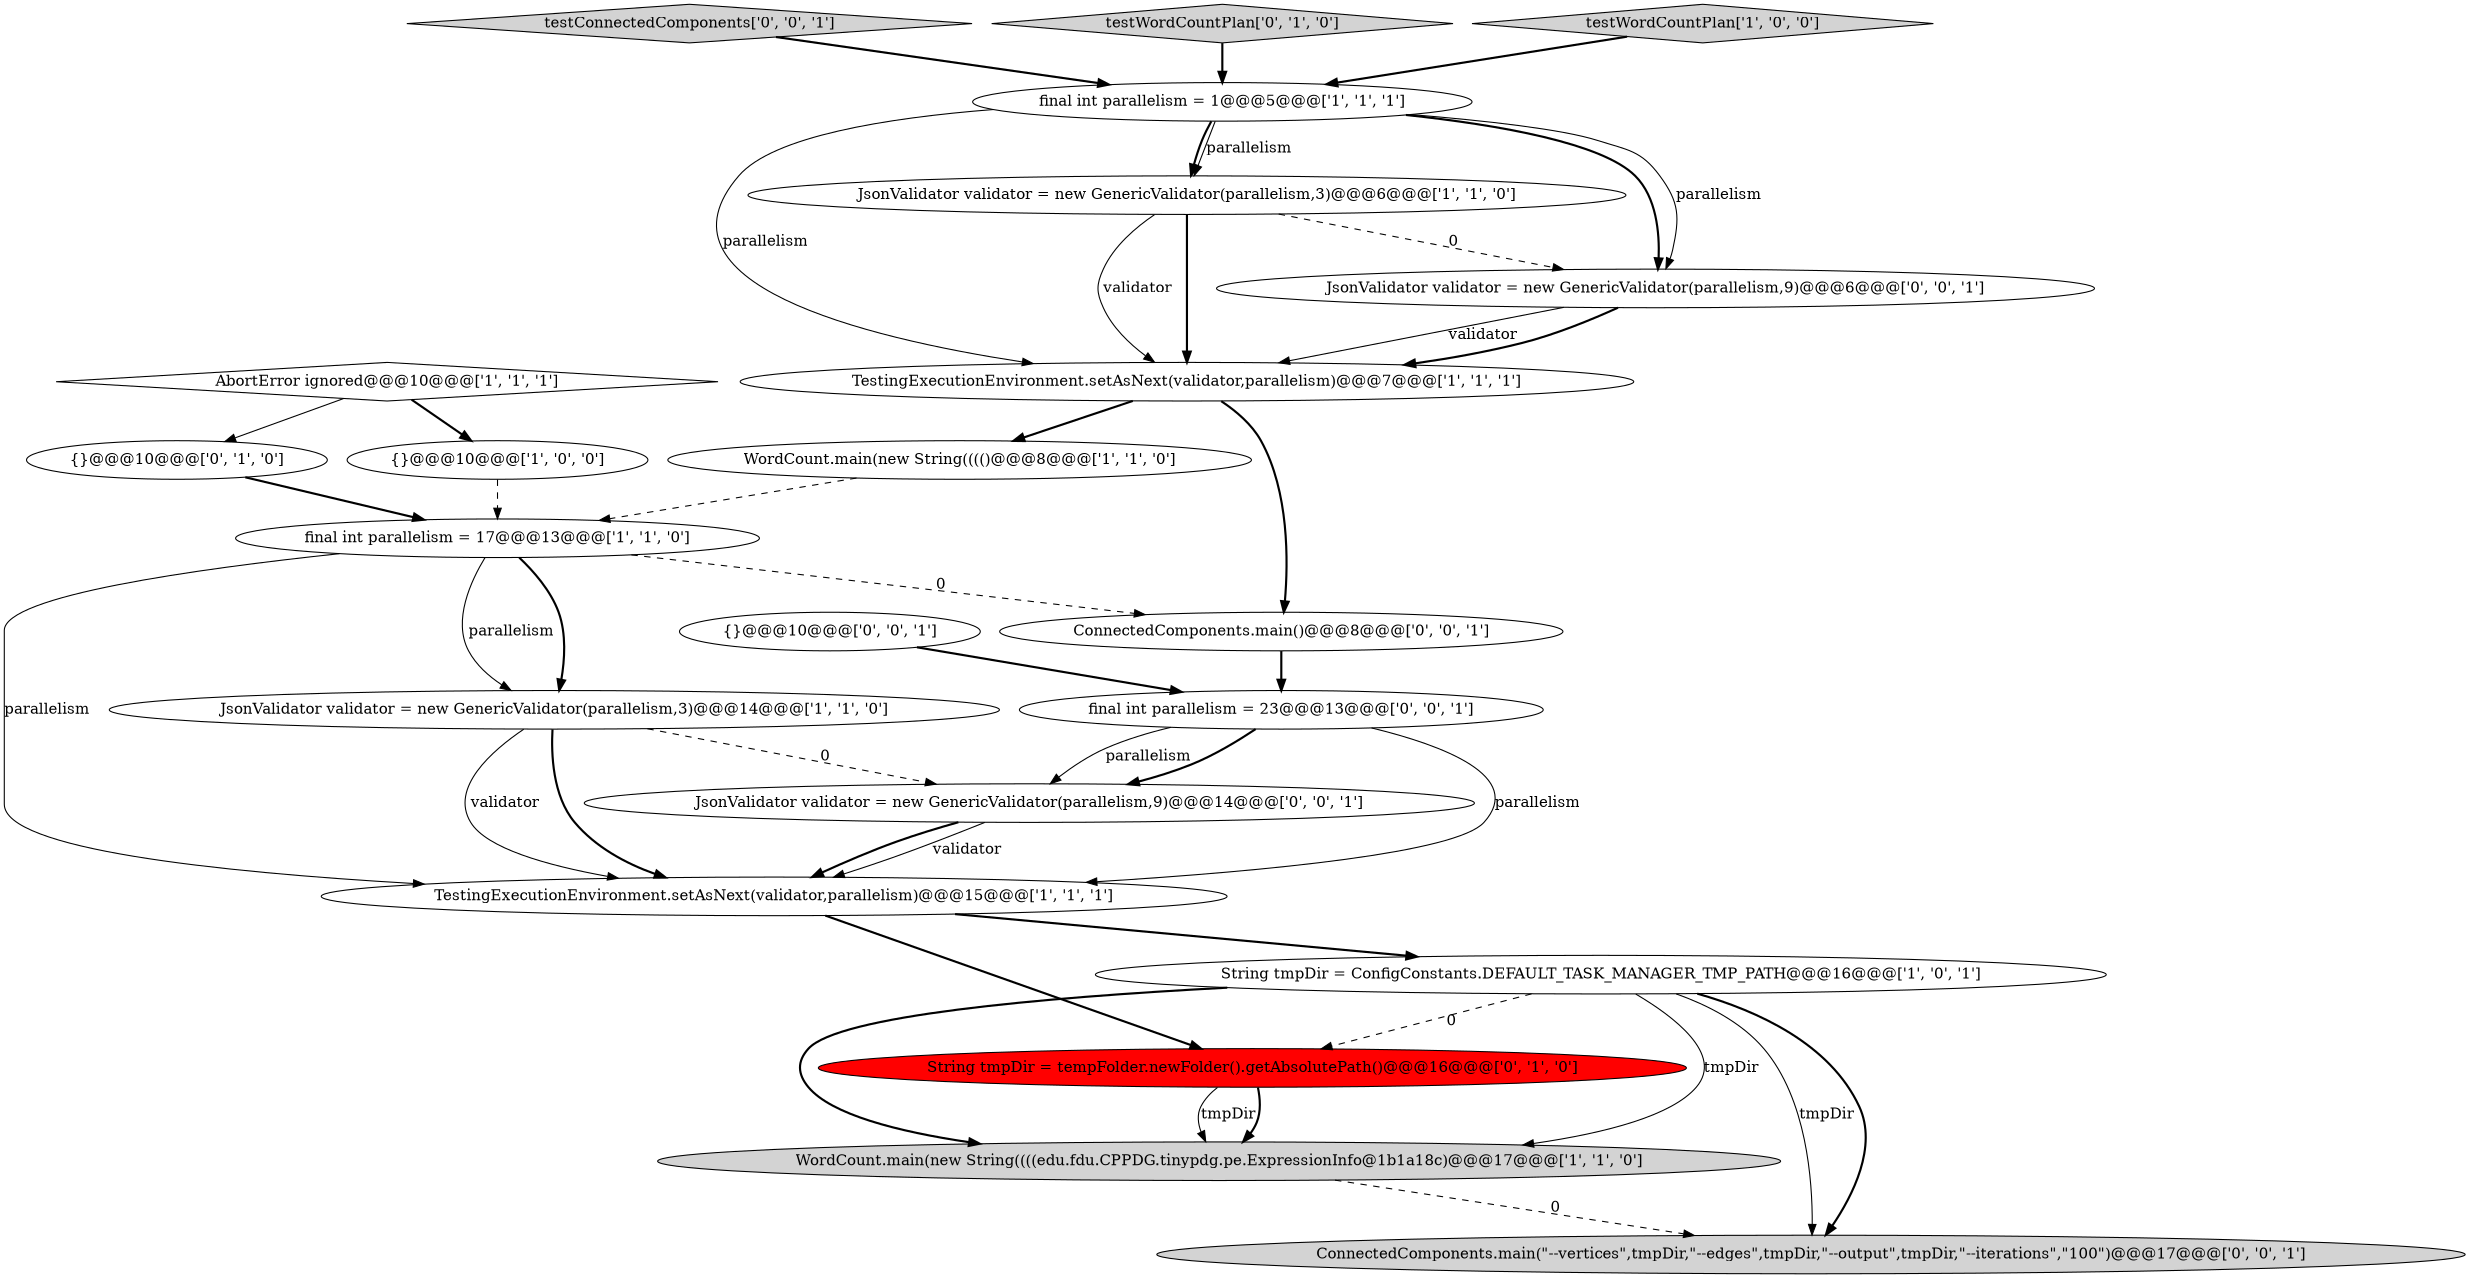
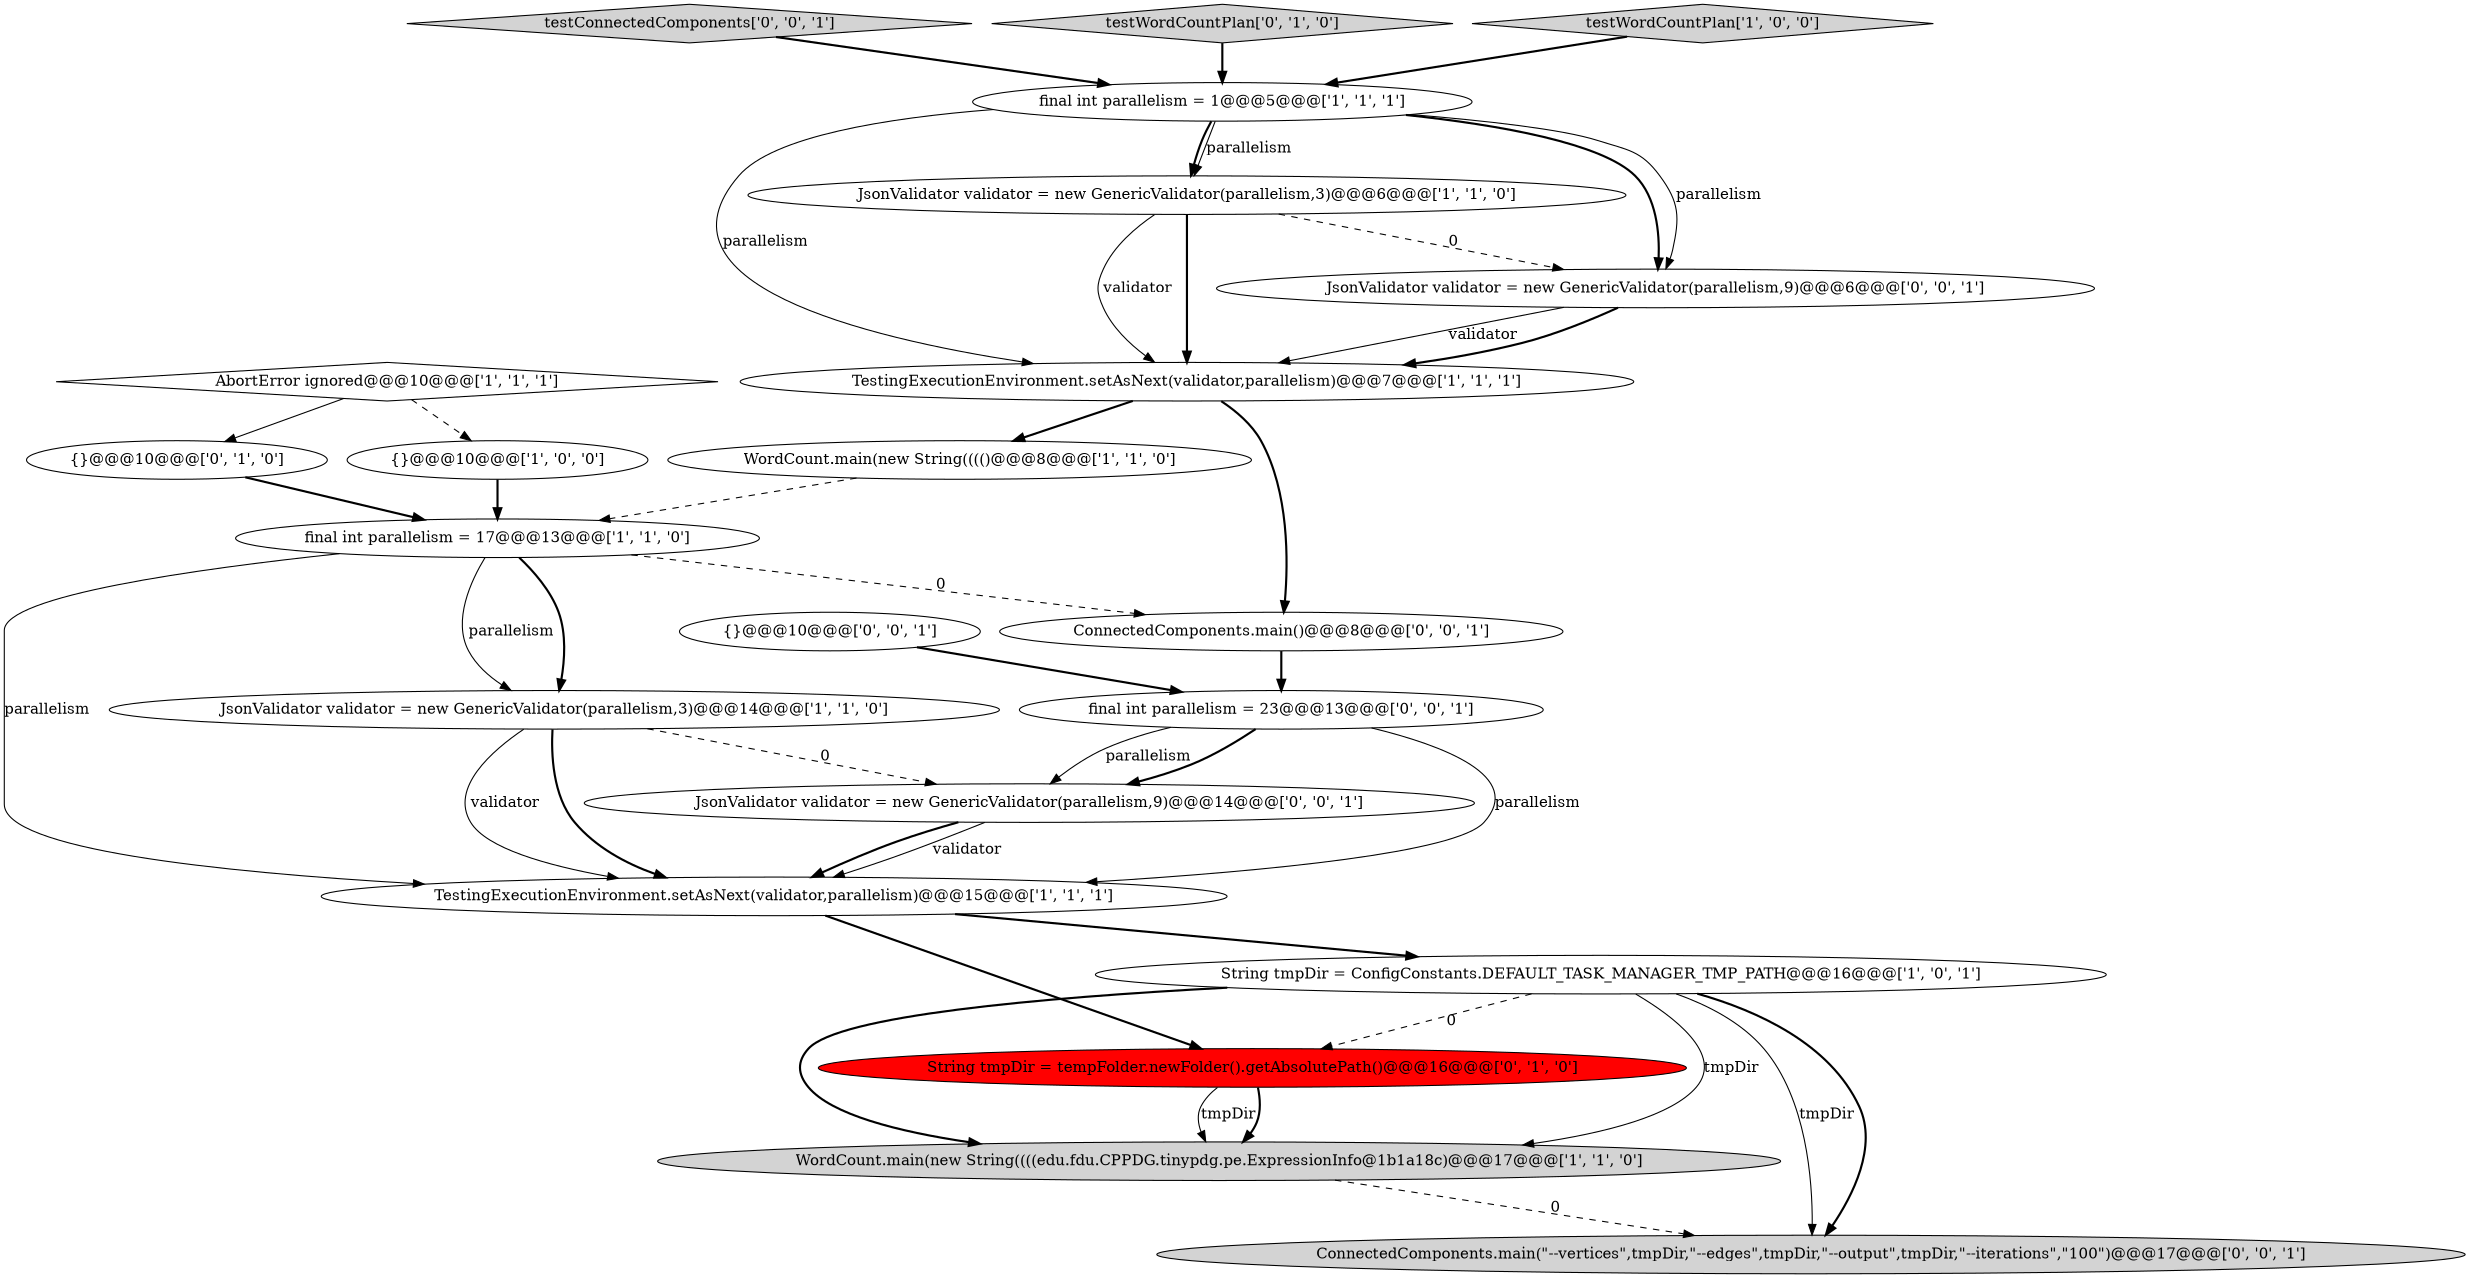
(437, 417) -> (437, 417)
(498, 494) -> (498, 494)
